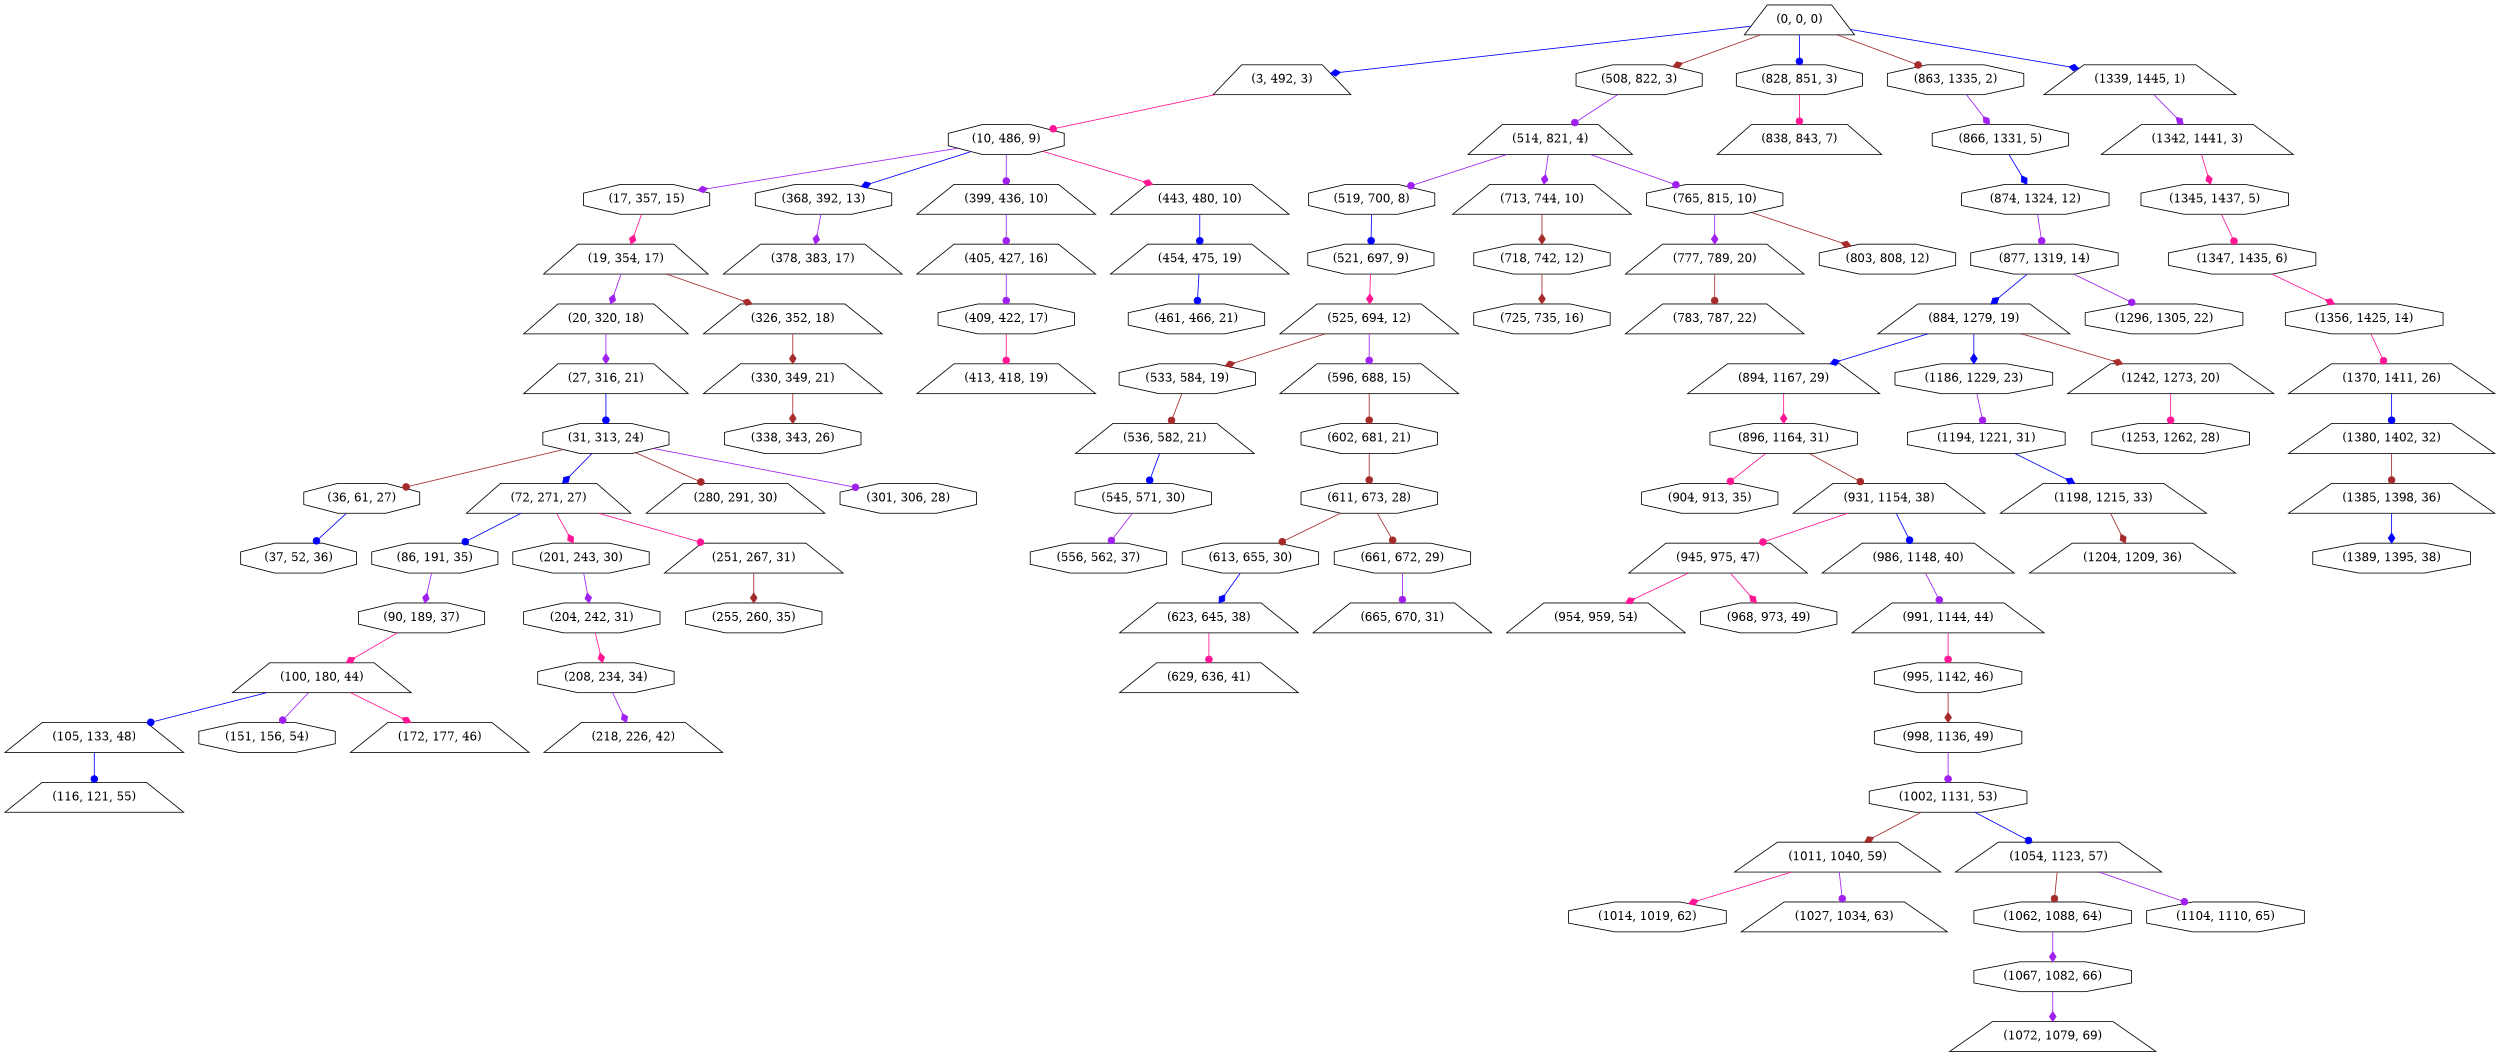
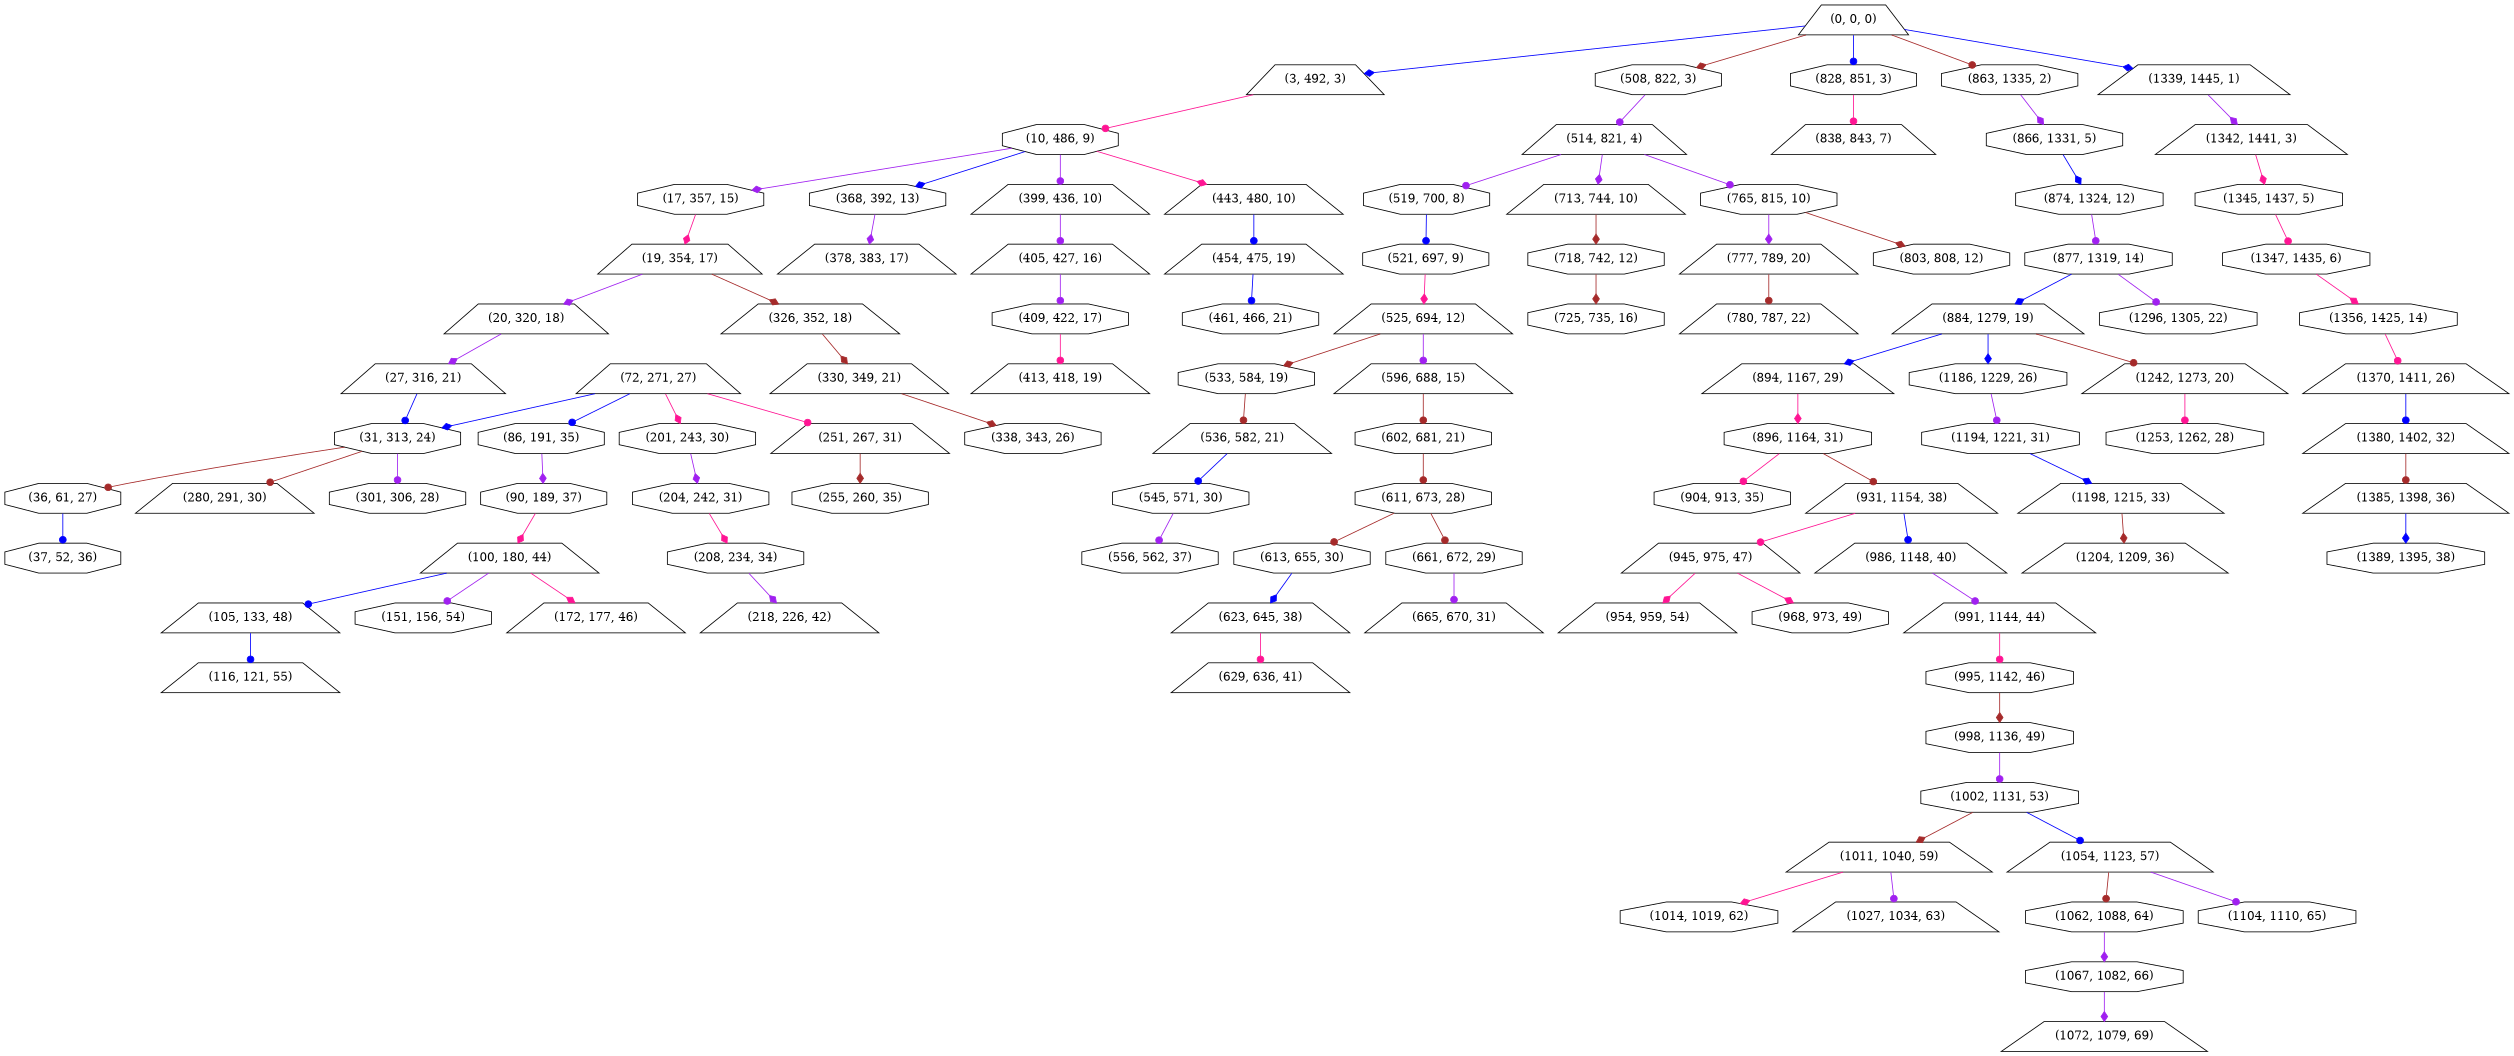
(1715, 319) -> (1769, 319)
(2067, 347) -> (2083, 348)
(1974, 379) -> (1988, 379)
(581, 465) -> (523, 410)
